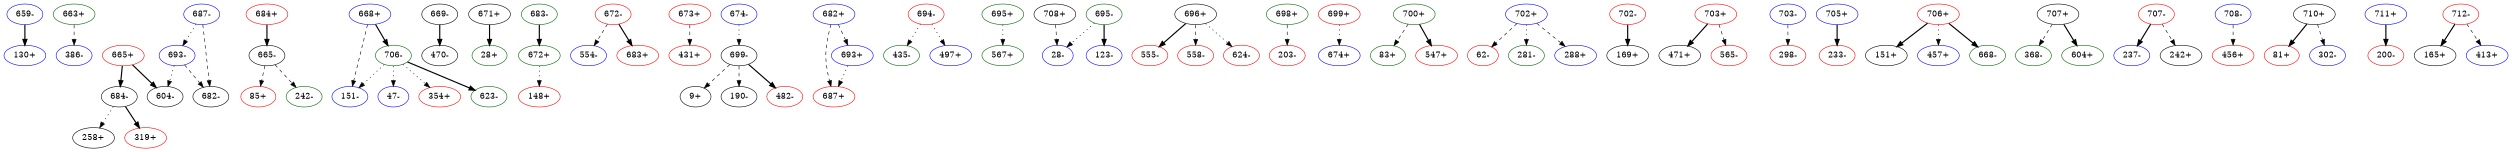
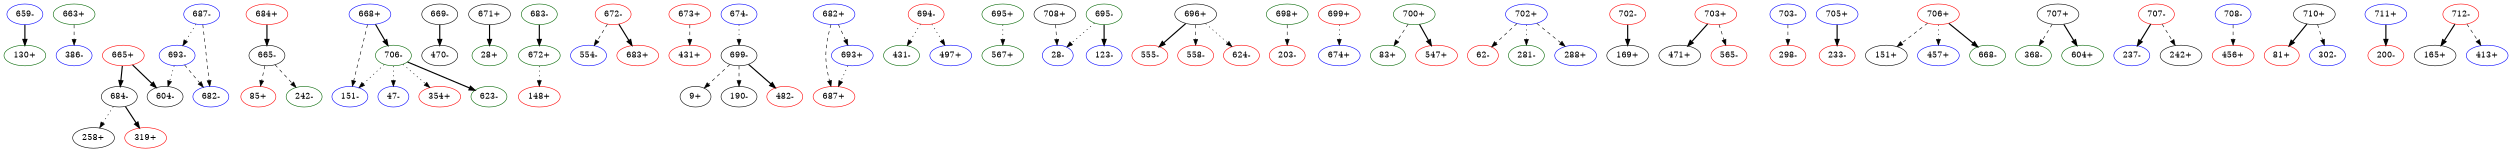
(1915, 33) -> (1915, 33)
(25, 56) -> (25, 56)
(902, 56) -> (902, 56)
(211, 97) -> (211, 97)
